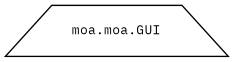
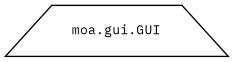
(117, 31) -> (117, 31)
